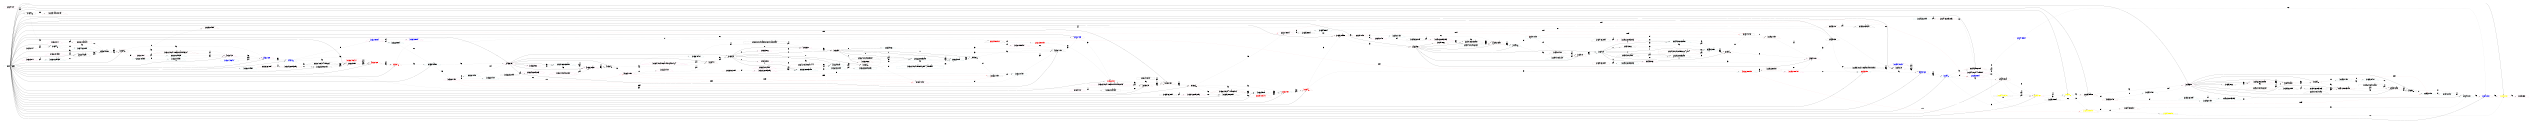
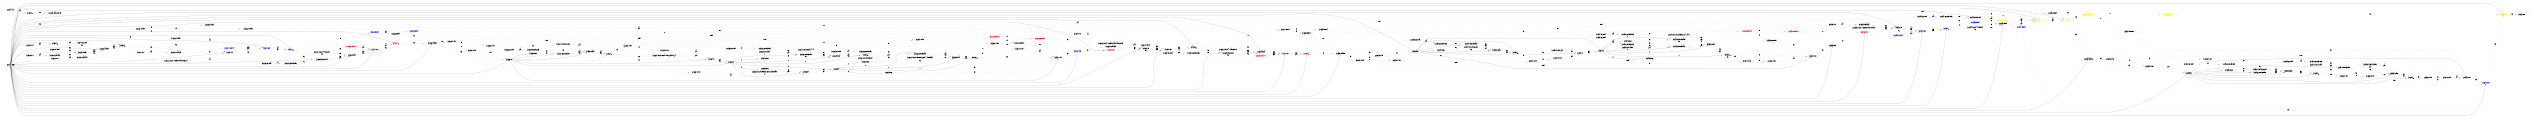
(973, 82) -> (987, 53)
